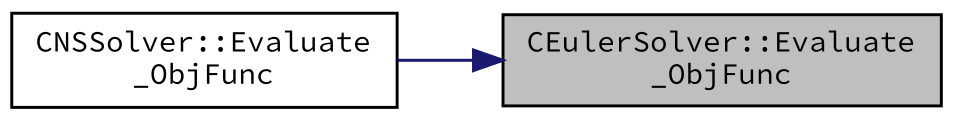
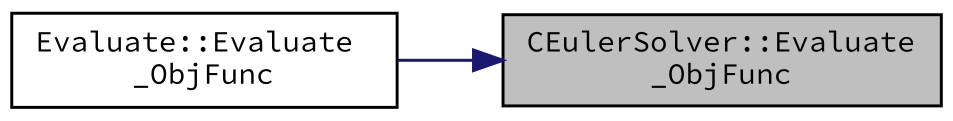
(204, 60) -> (204, 60)
